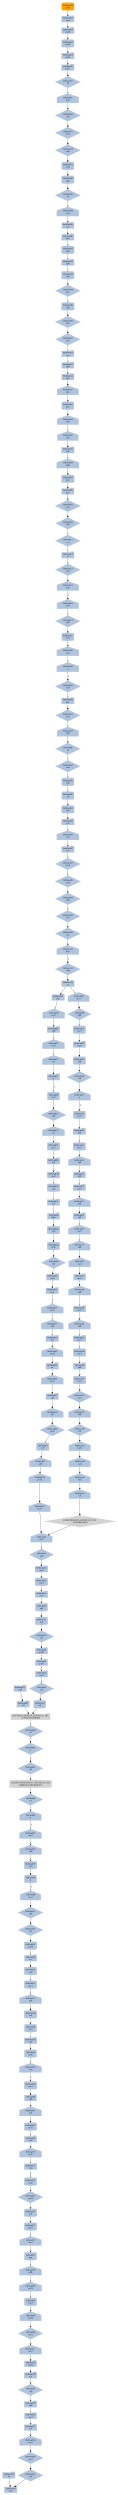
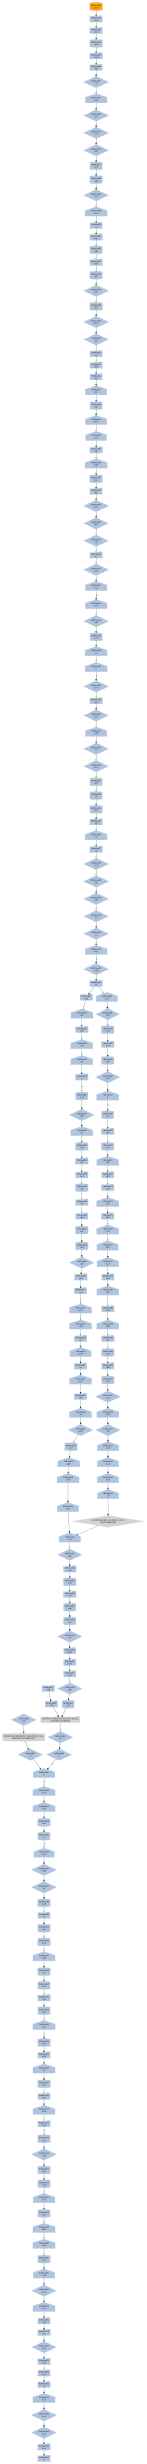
(31, 1758) -> (52, 1763)
(10, 2482) -> (44, 2452)
